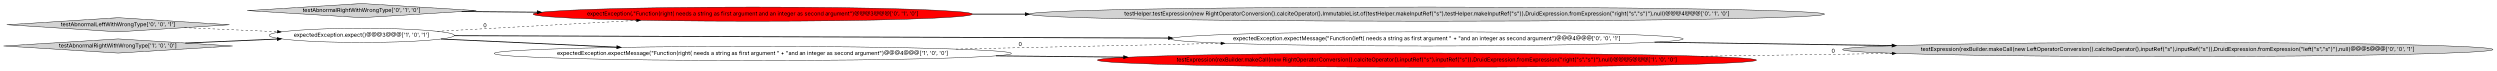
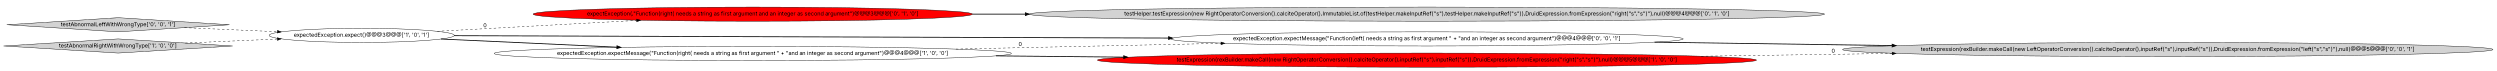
(362, 11) -> none
(231, 41) -> (231, 41)
